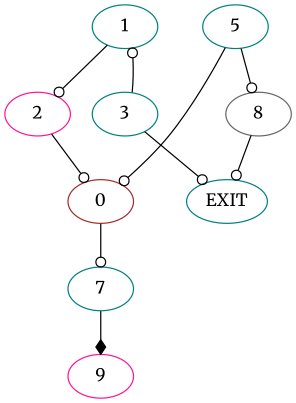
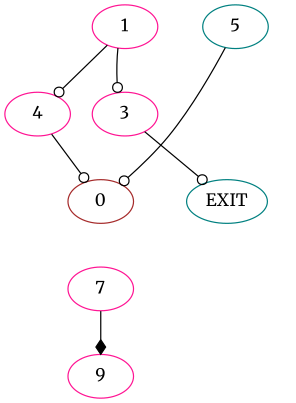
(125, 27) -> (125, 27)
(133, 75) -> (117, 65)
(38, 114) -> (38, 114)
(125, 114) -> (125, 114)
(259, 114) -> none
(101, 240) -> none
(101, 289) -> (101, 289)
